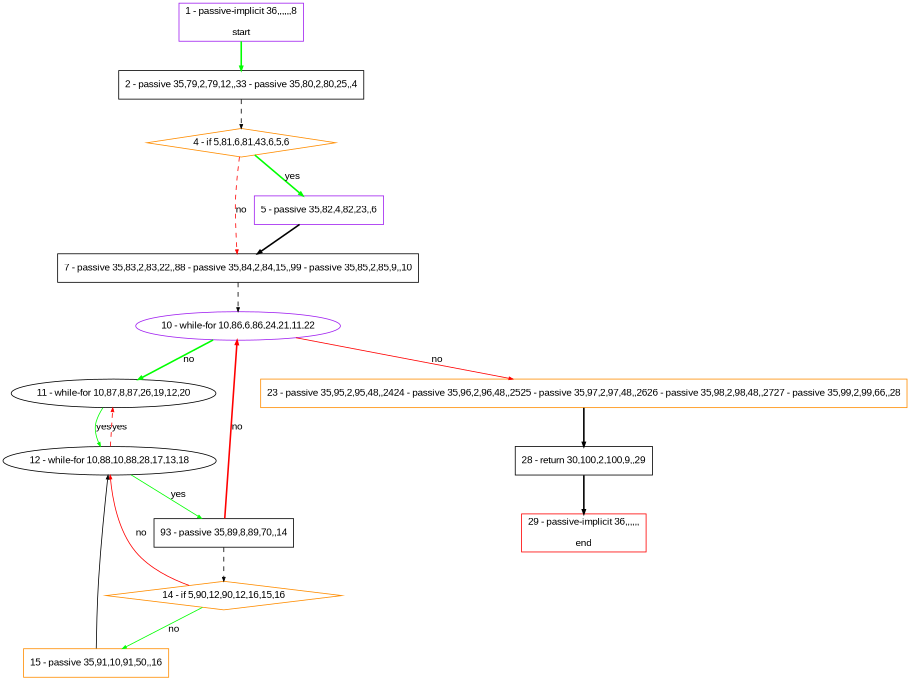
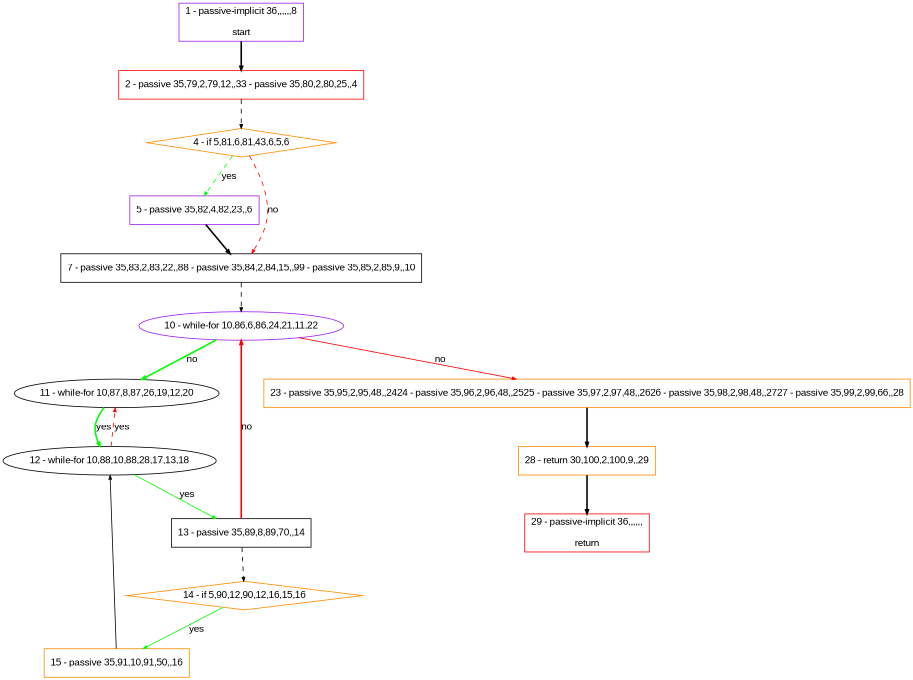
(241, 54) -> (241, 54)
(241, 85) -> (241, 85)
(277, 174) -> (220, 174)
(96, 425) -> (96, 424)
(584, 461) -> (587, 461)
(224, 533) -> (241, 533)
(584, 533) -> (587, 533)
(132, 546) -> none
(174, 629) -> (196, 629)
